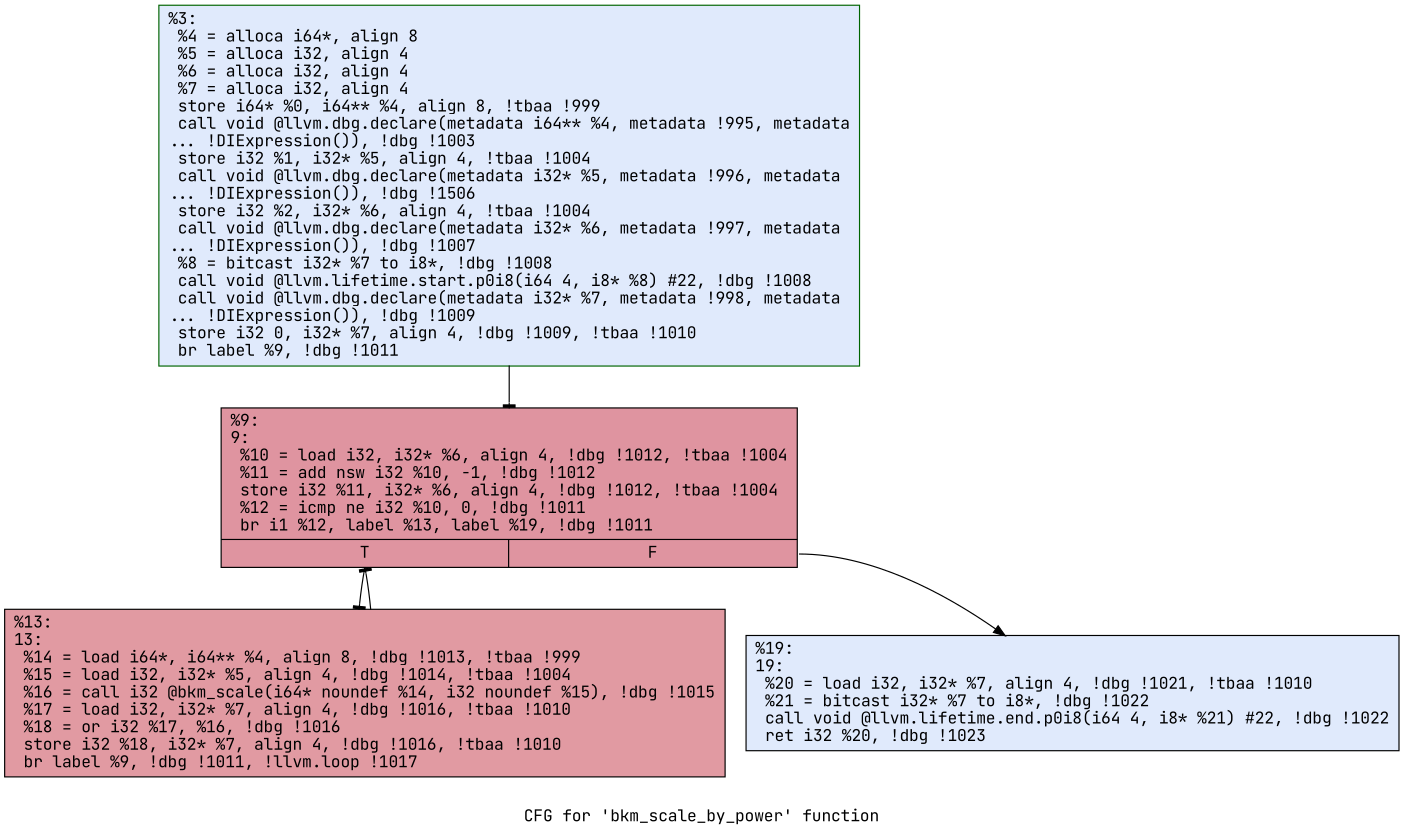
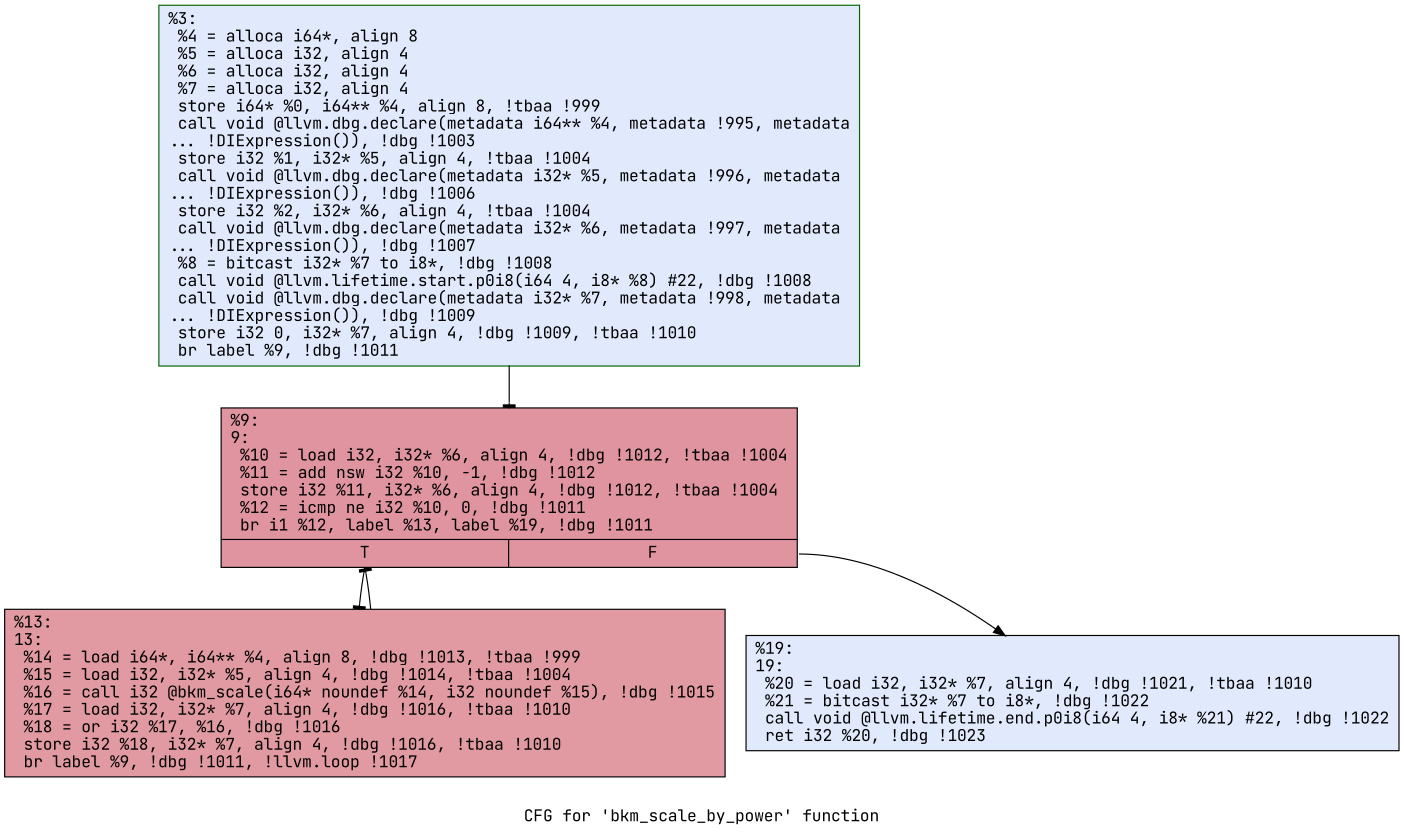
(322, 194) -> (322, 194)
